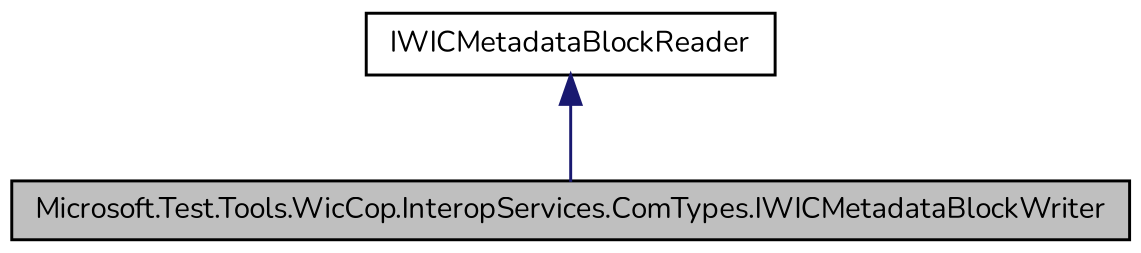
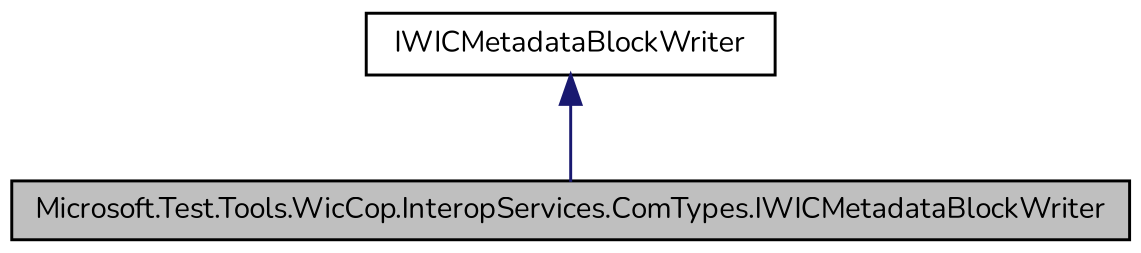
(571, 44) -> (571, 44)
